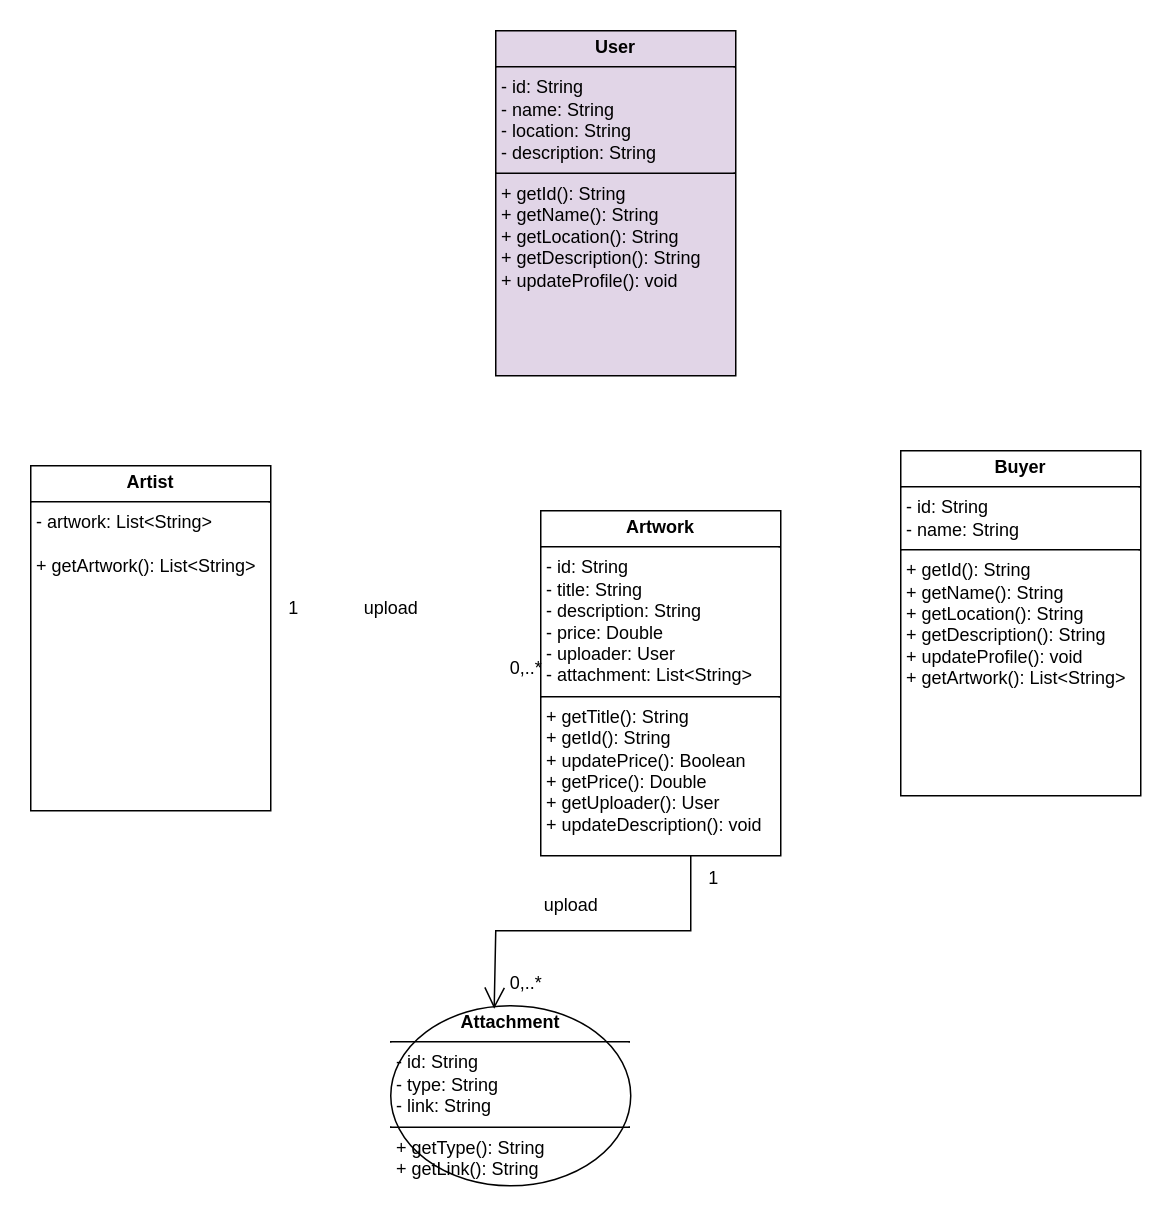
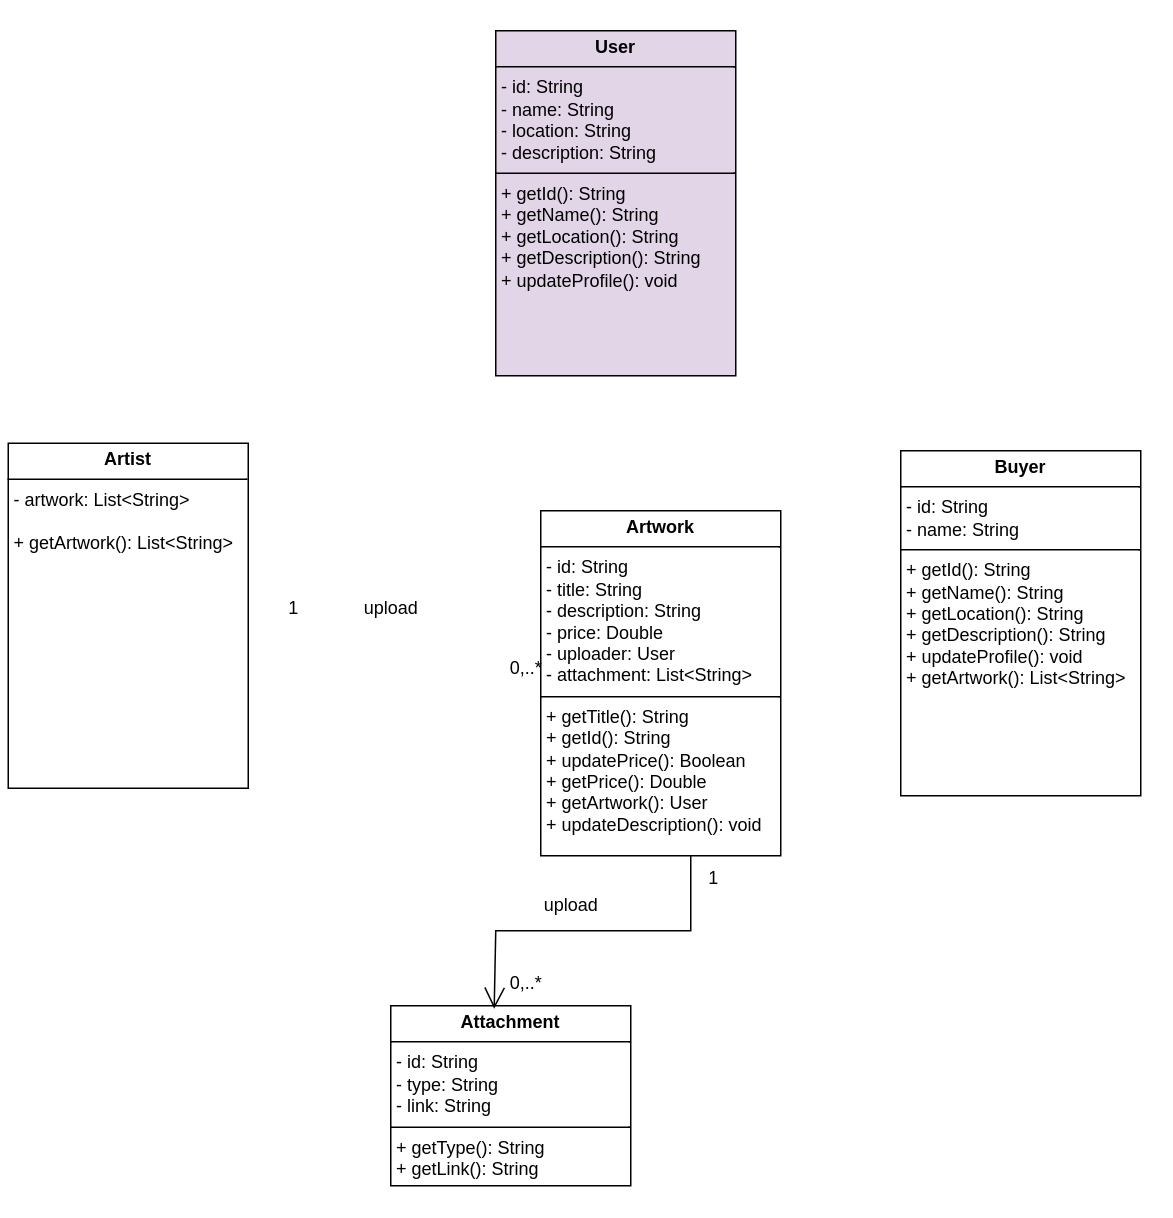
(151, 638) -> (128, 616)
(662, 662) -> (662, 662)
(511, 1096) -> (511, 1096)
